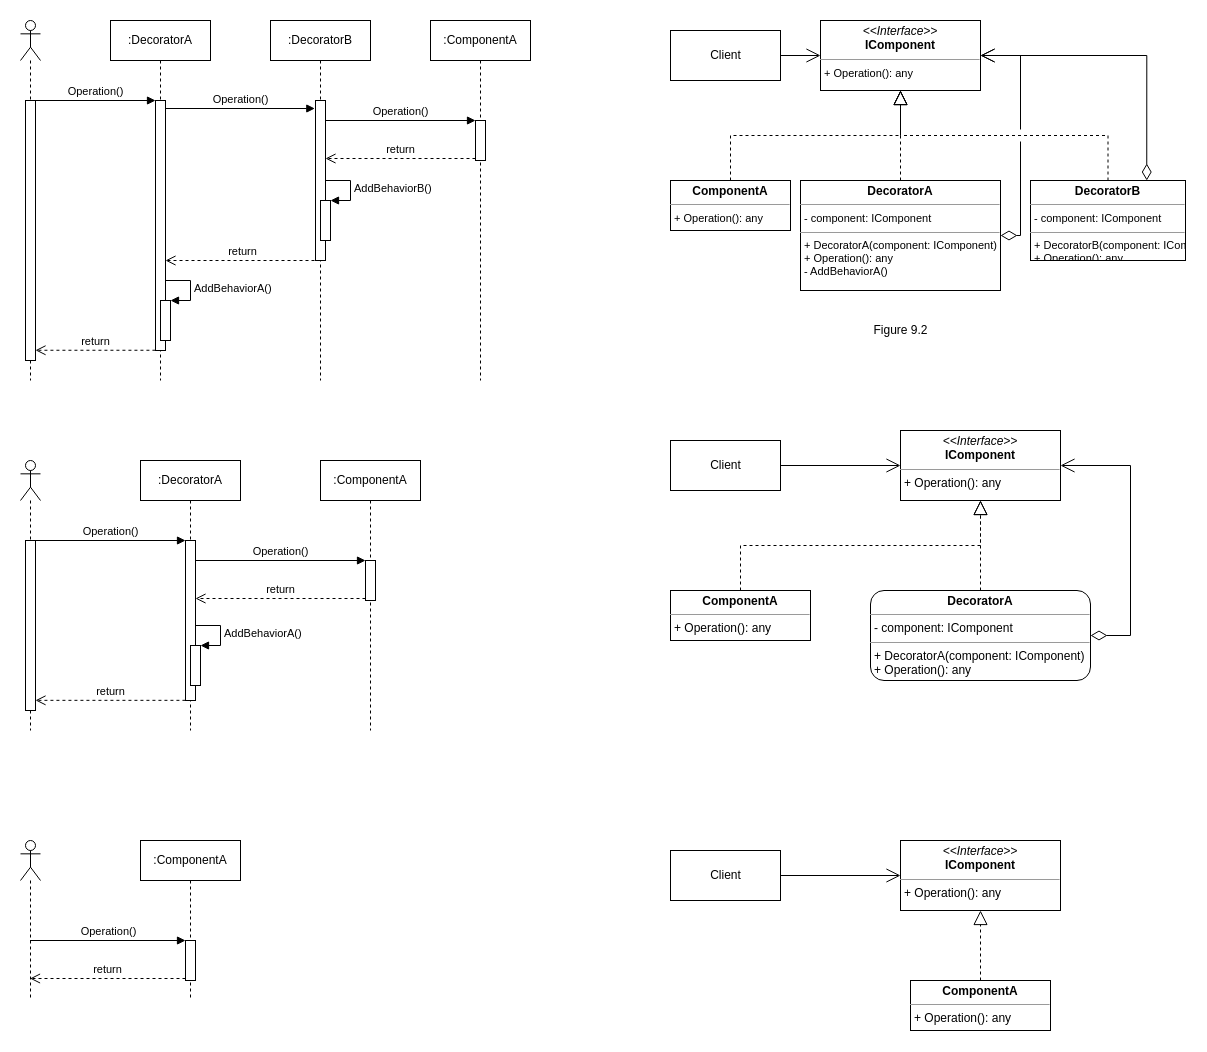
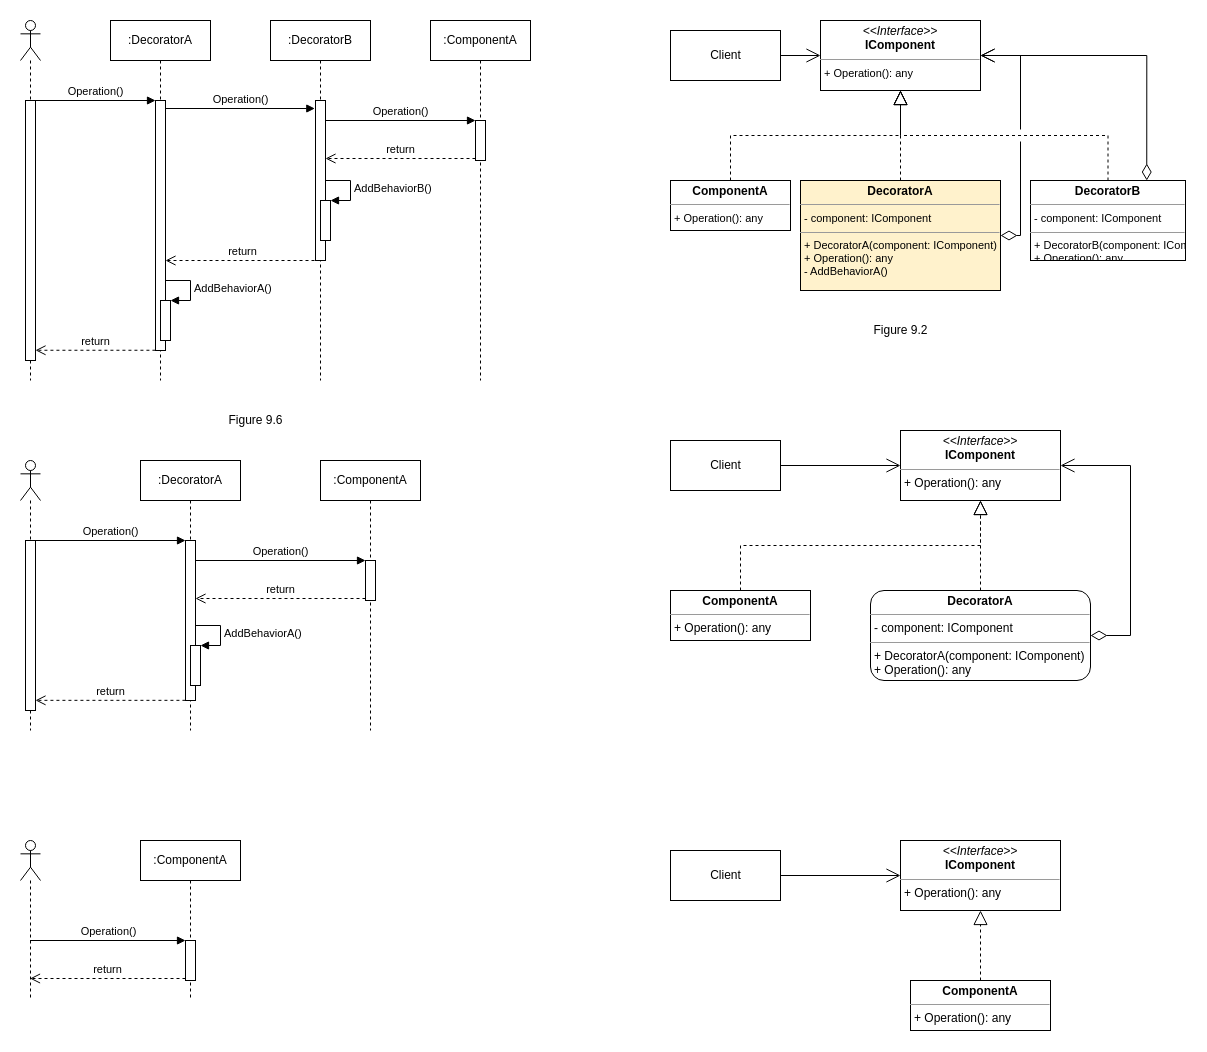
(901, 236) -> (901, 236)
none -> (256, 421)
